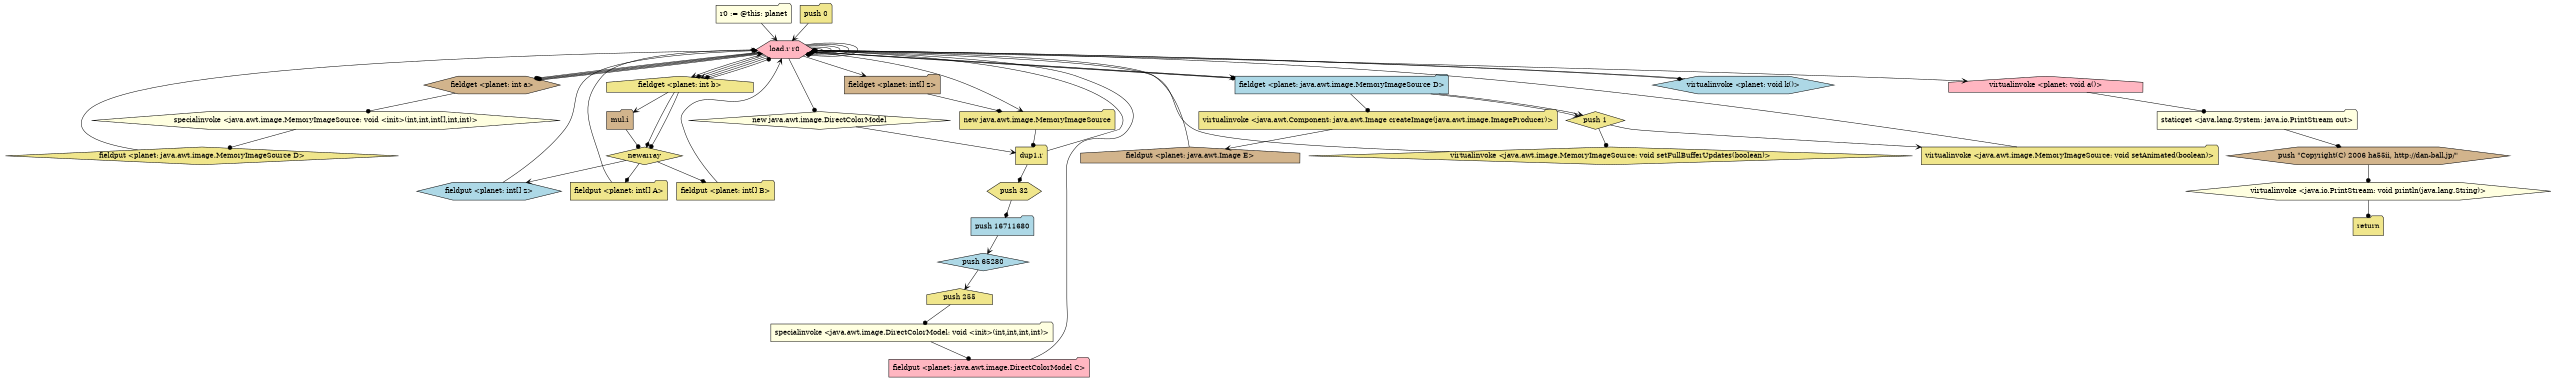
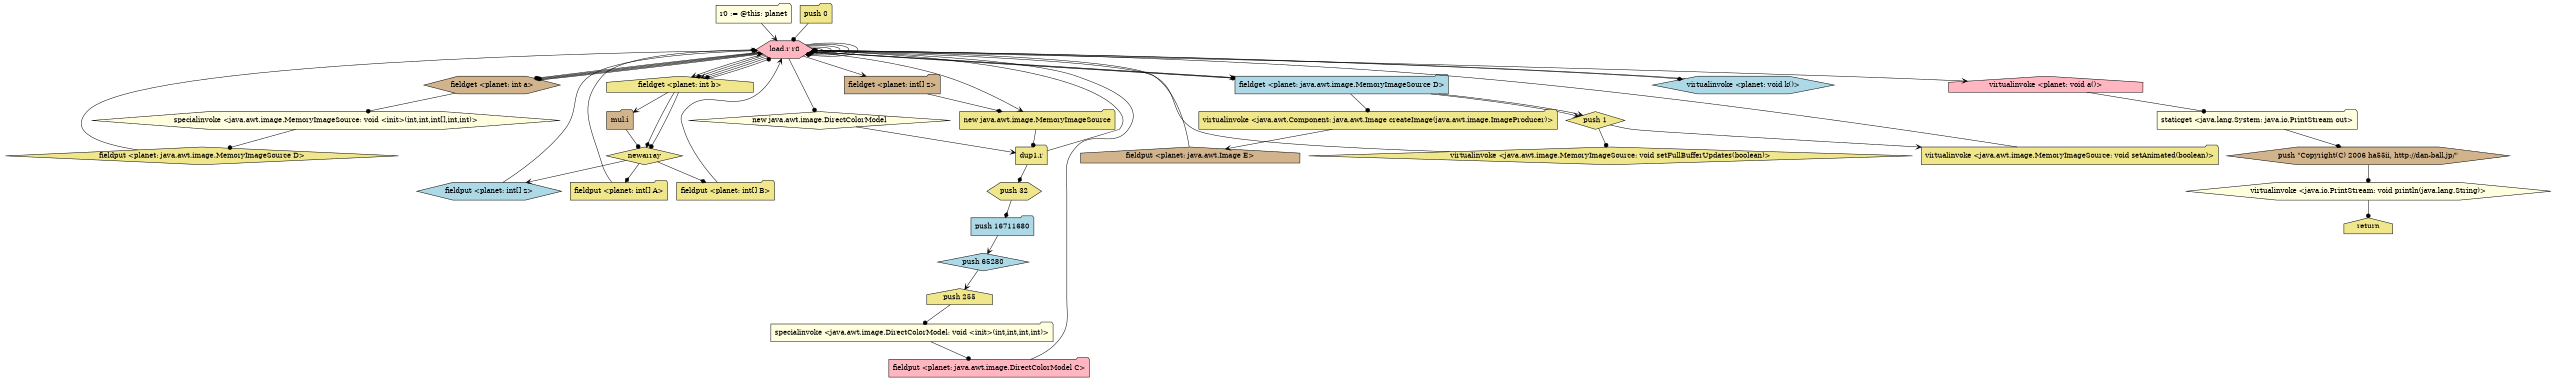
(802, 30) -> (802, 31)
(2368, 227) -> (2368, 227)
